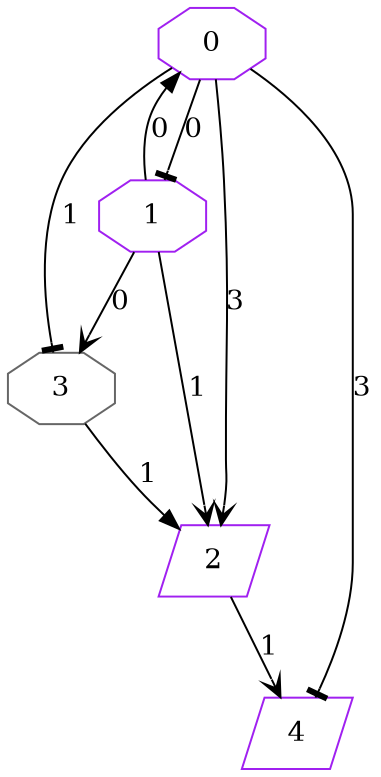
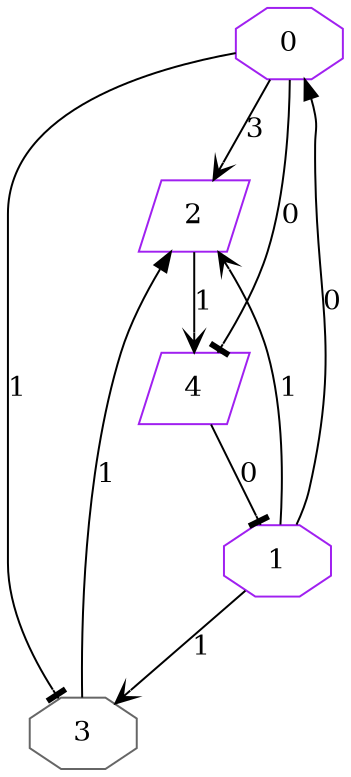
(184, 125) -> (234, 470)
(121, 302) -> (202, 647)
(363, 388) -> (291, 216)
